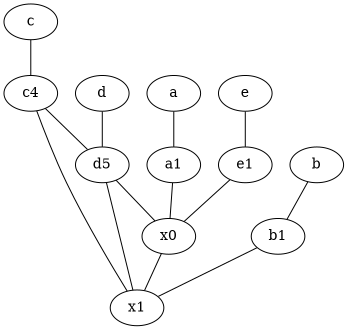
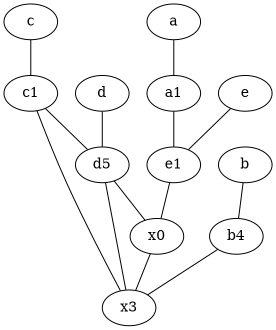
(31, 93) -> (31, 93)
(171, 201) -> (174, 129)
(278, 236) -> (236, 236)
(137, 308) -> (129, 308)
